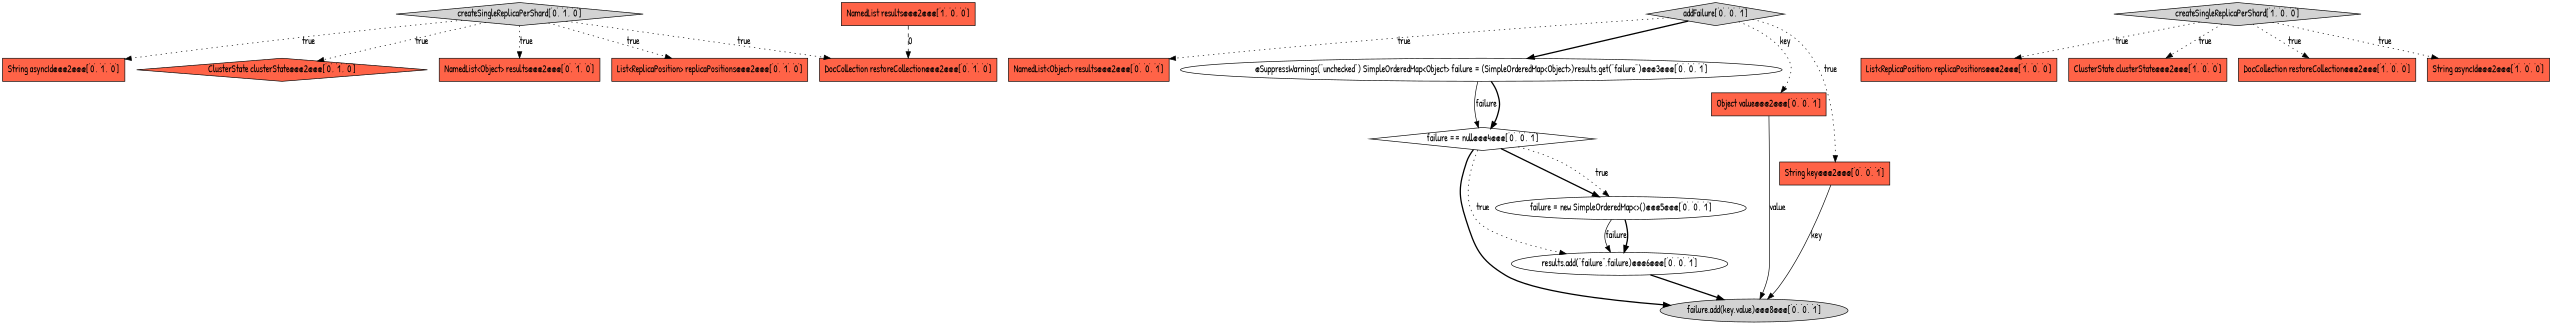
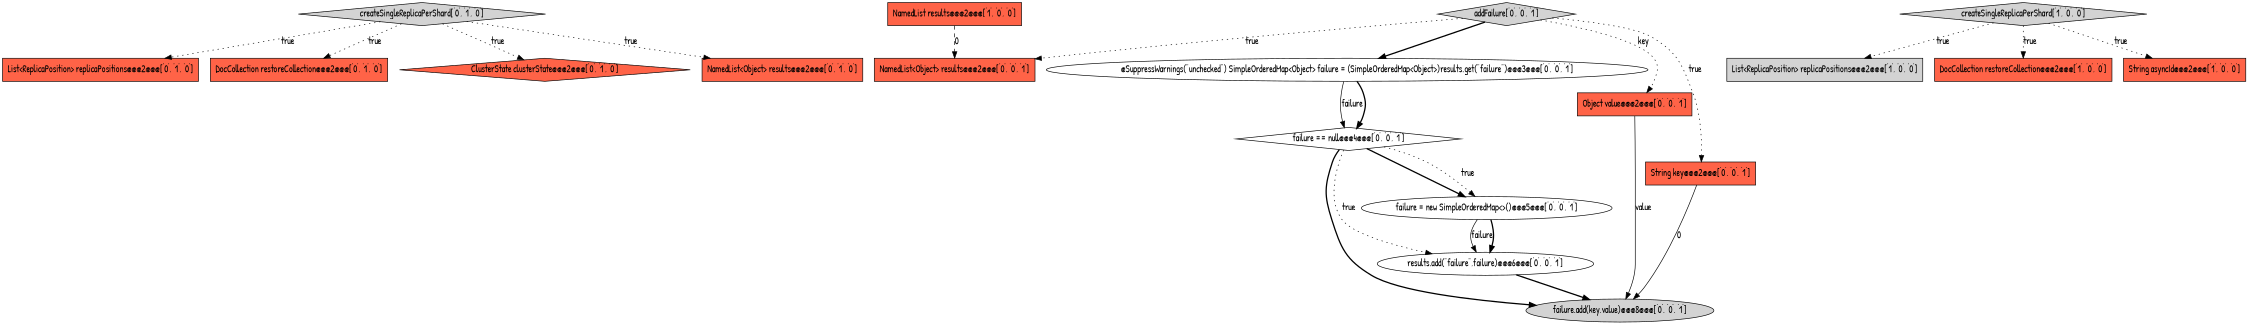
(908, 39) -> (955, 39)
(64, 70) -> none
(1959, 70) -> (1825, 70)
(2148, 70) -> none
(1817, 236) -> (1679, 236)
